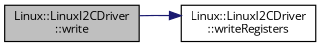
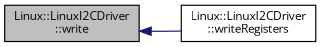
(154, 16) -> (166, 31)
